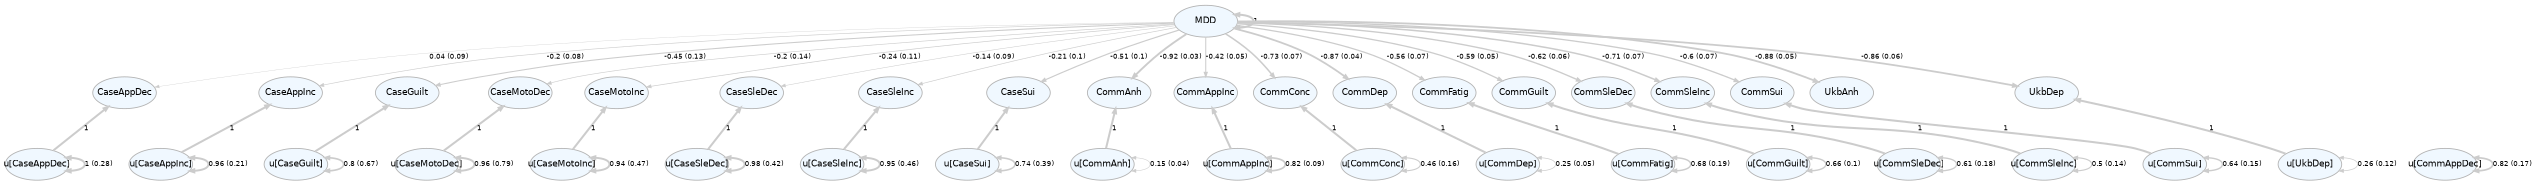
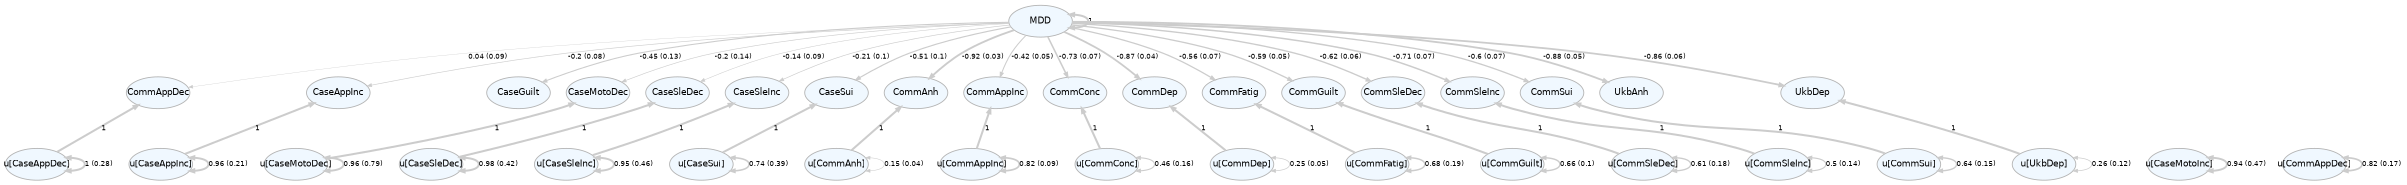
(125, 93) -> (158, 93)
(617, 93) -> none
(296, 164) -> none
